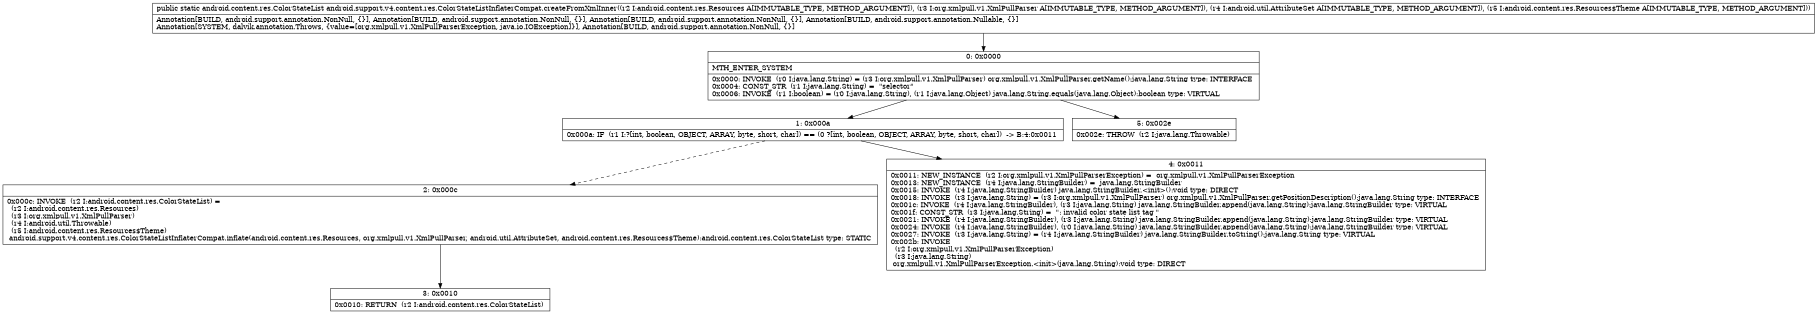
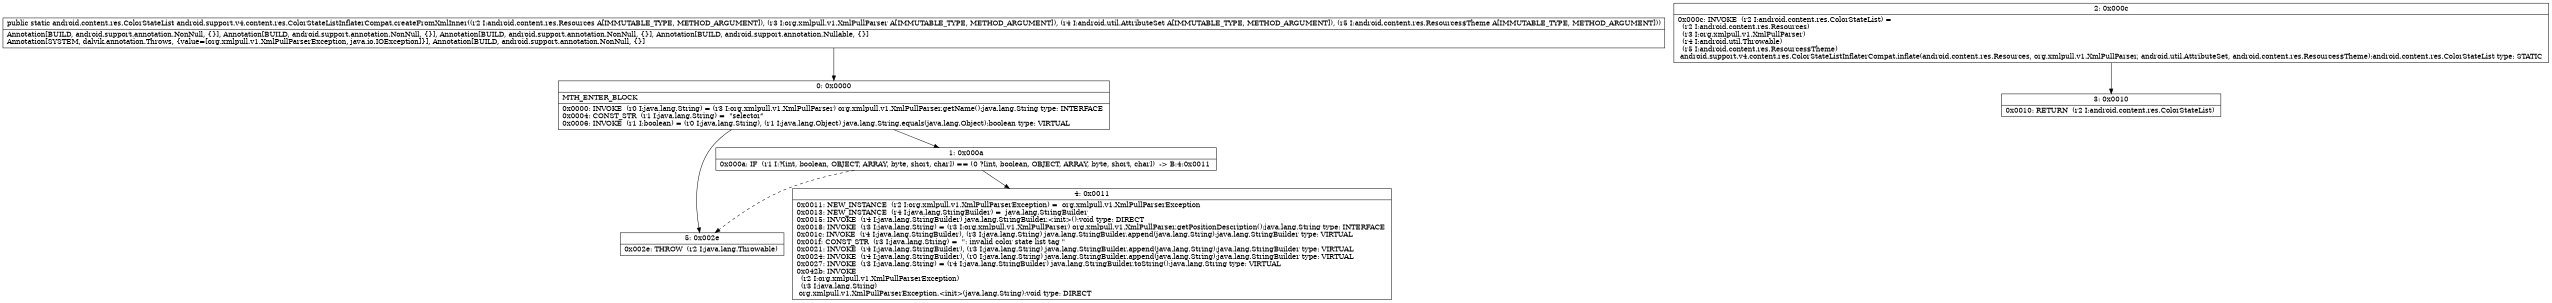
(752, 68) -> (600, 98)
(670, 162) -> (783, 191)
(923, 242) -> (829, 272)
